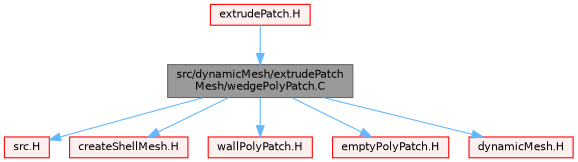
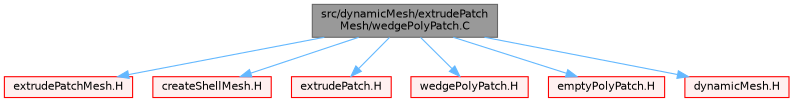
(260, 39) -> (374, 53)
(27, 147) -> (68, 87)
(260, 147) -> (470, 87)
